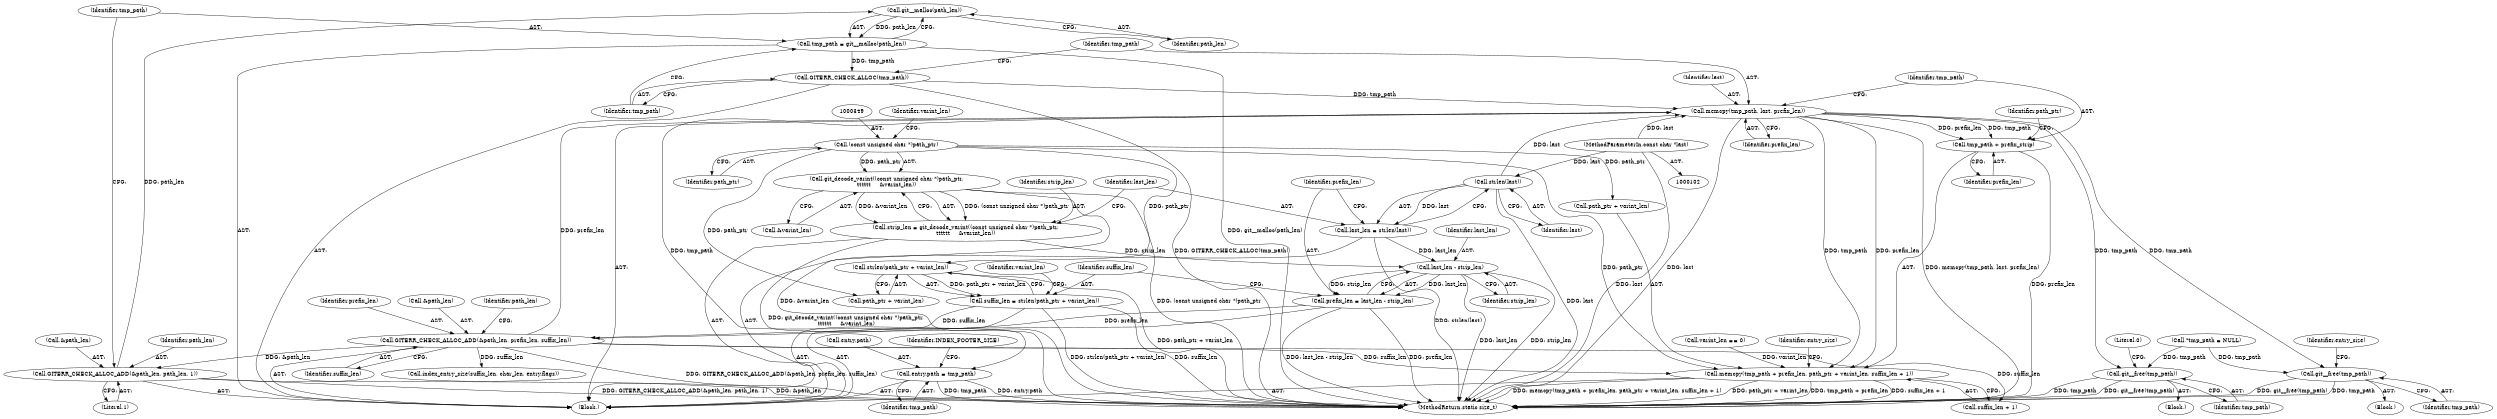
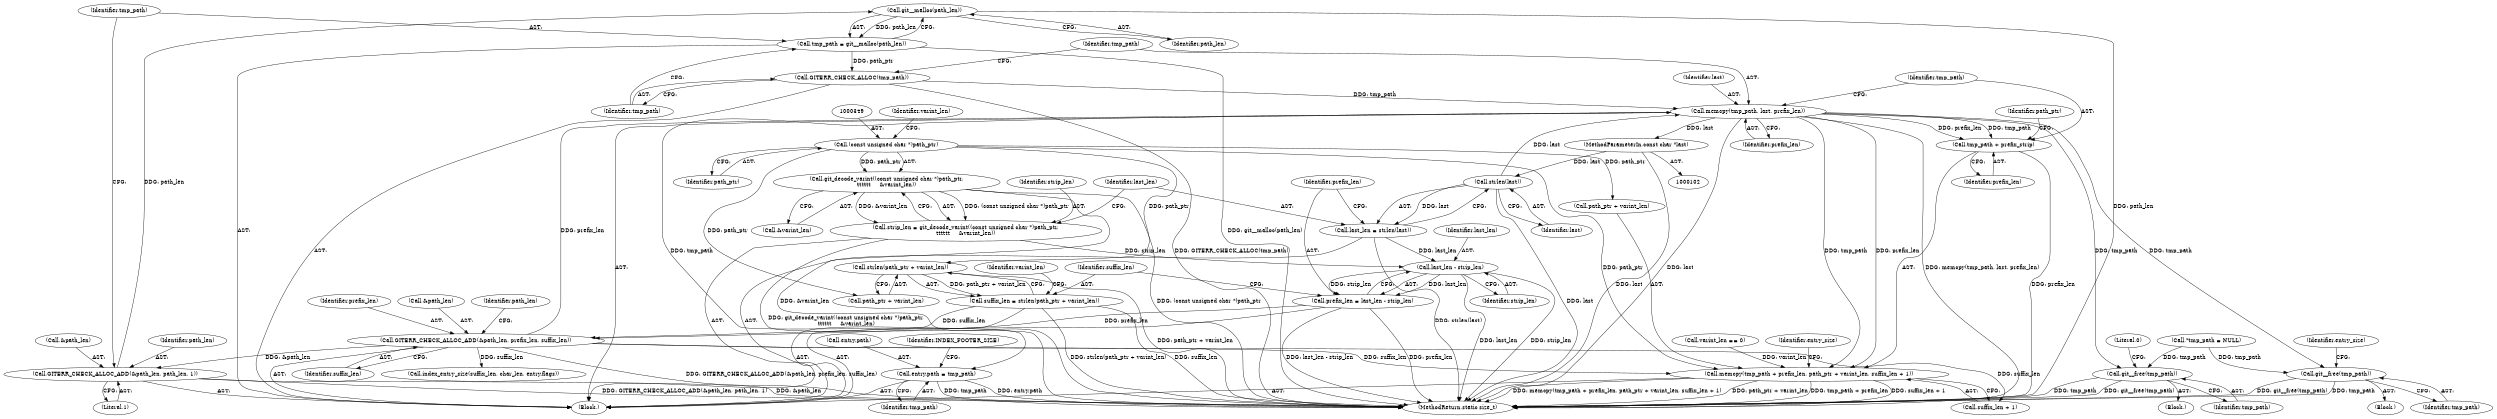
none -> (1989, 28)
(873, 61) -> (873, 61)
(1656, 121) -> (1686, 126)
